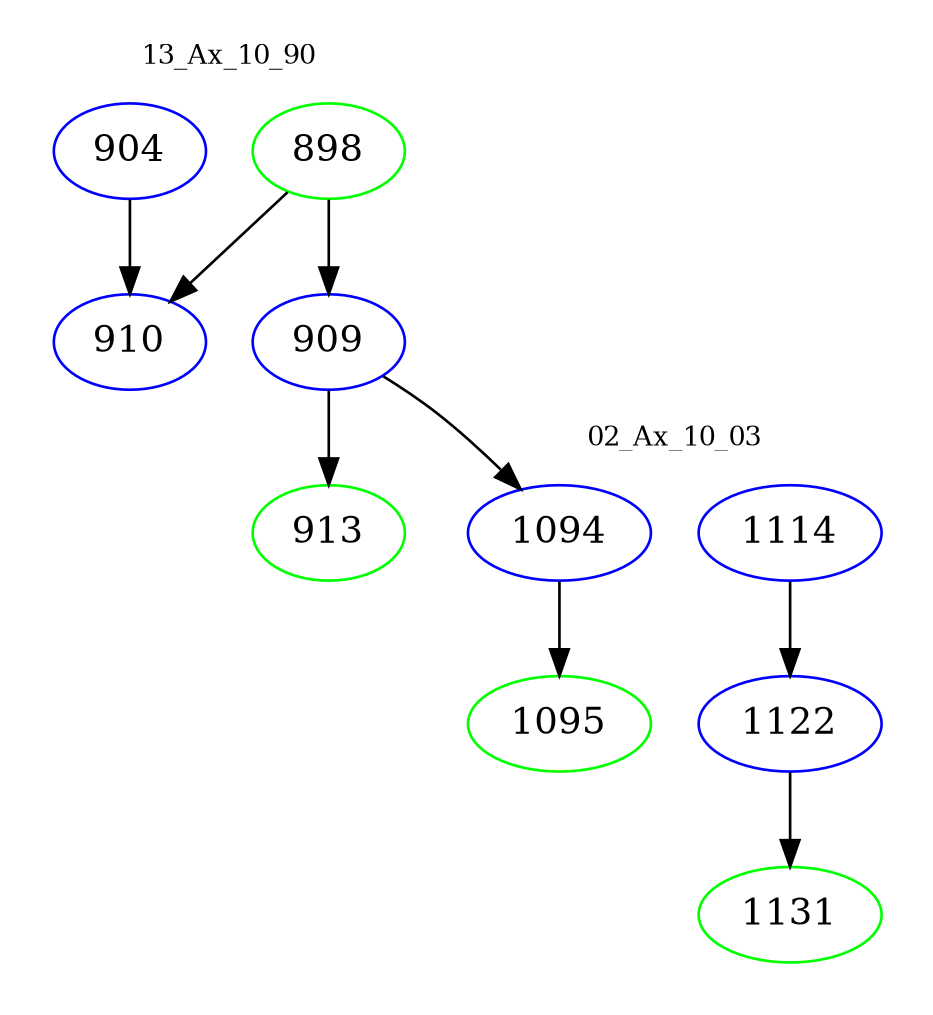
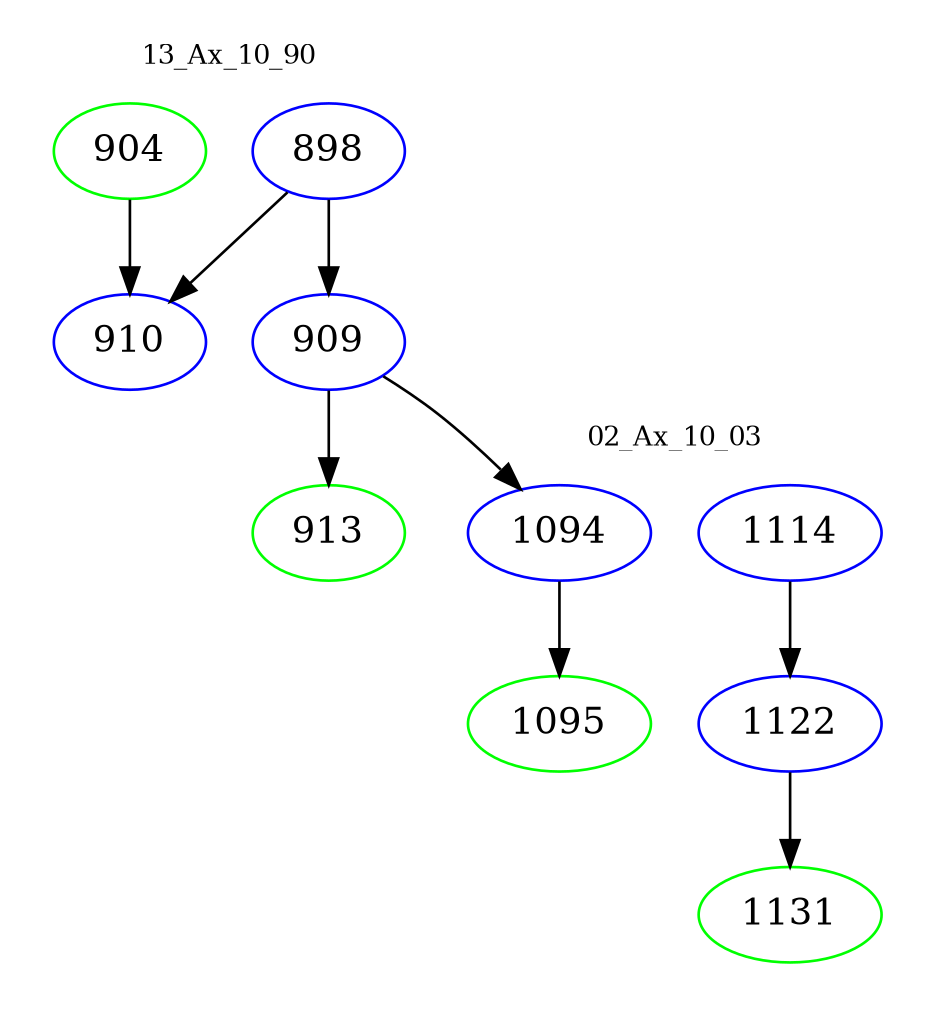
(130, 151) -> (130, 151)
(329, 151) -> (329, 151)
